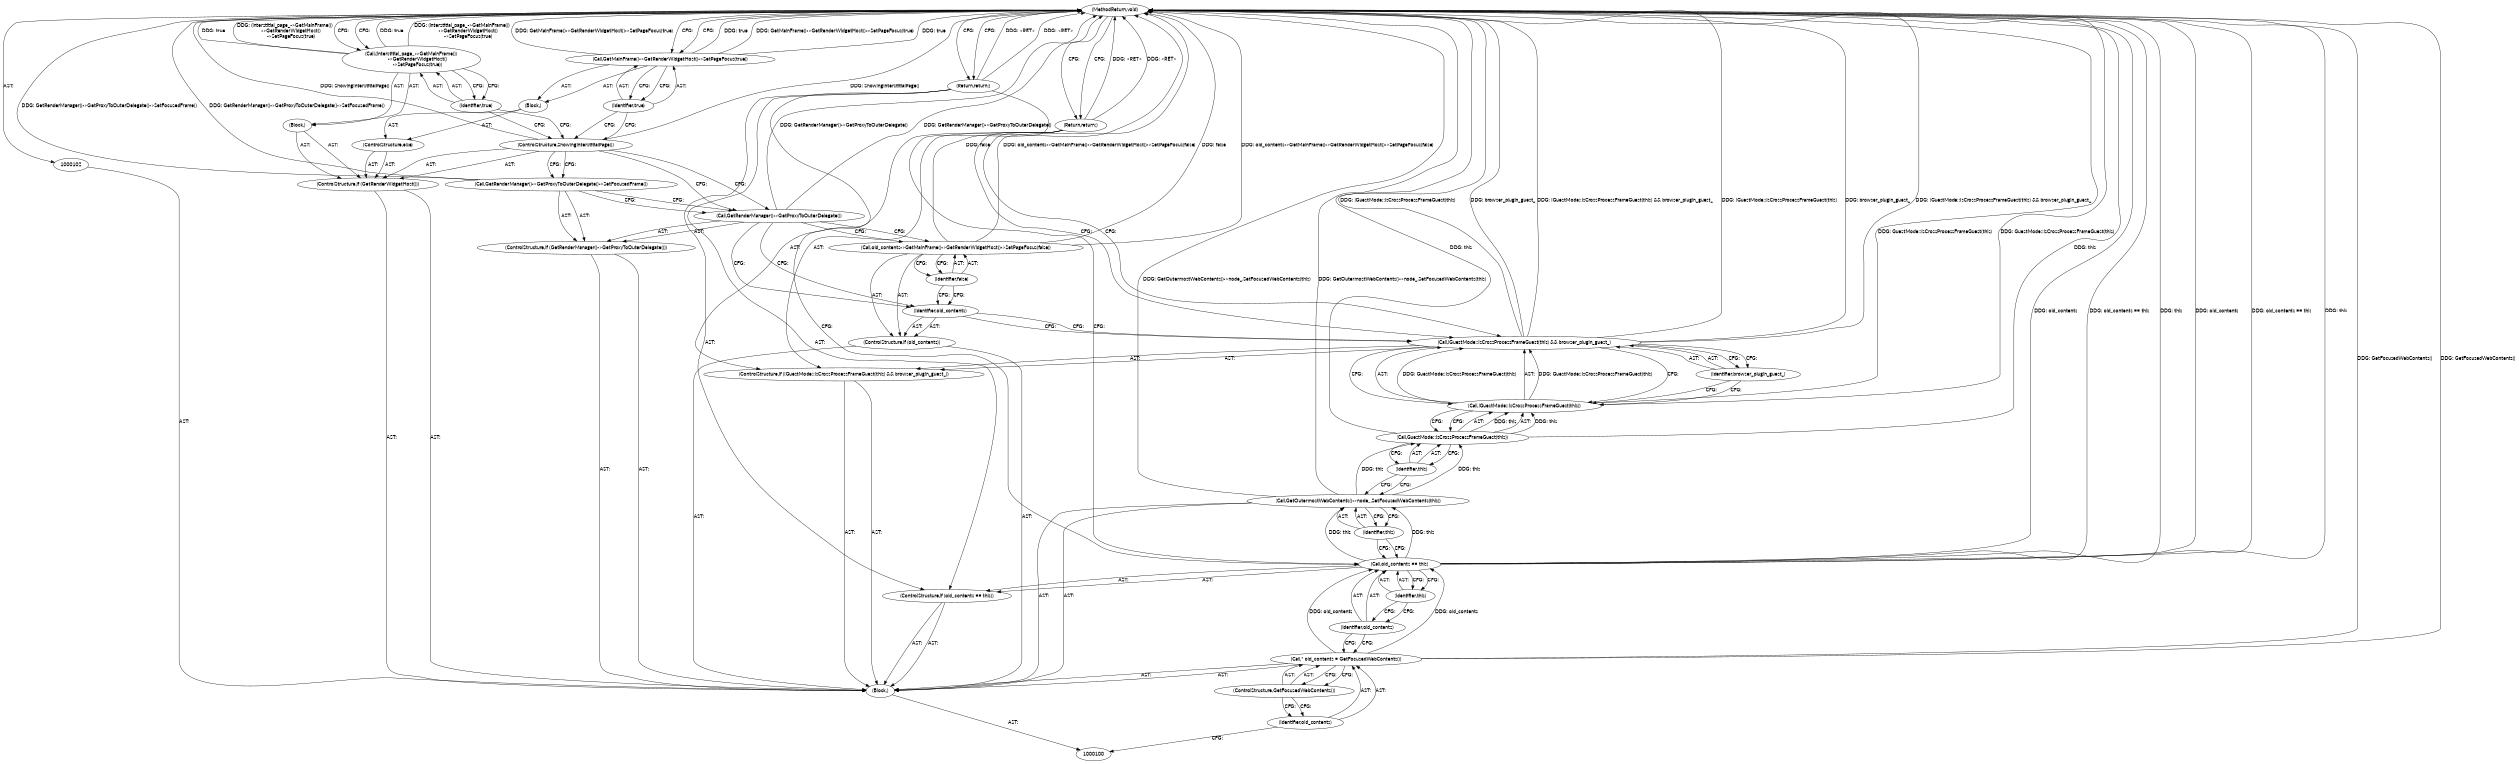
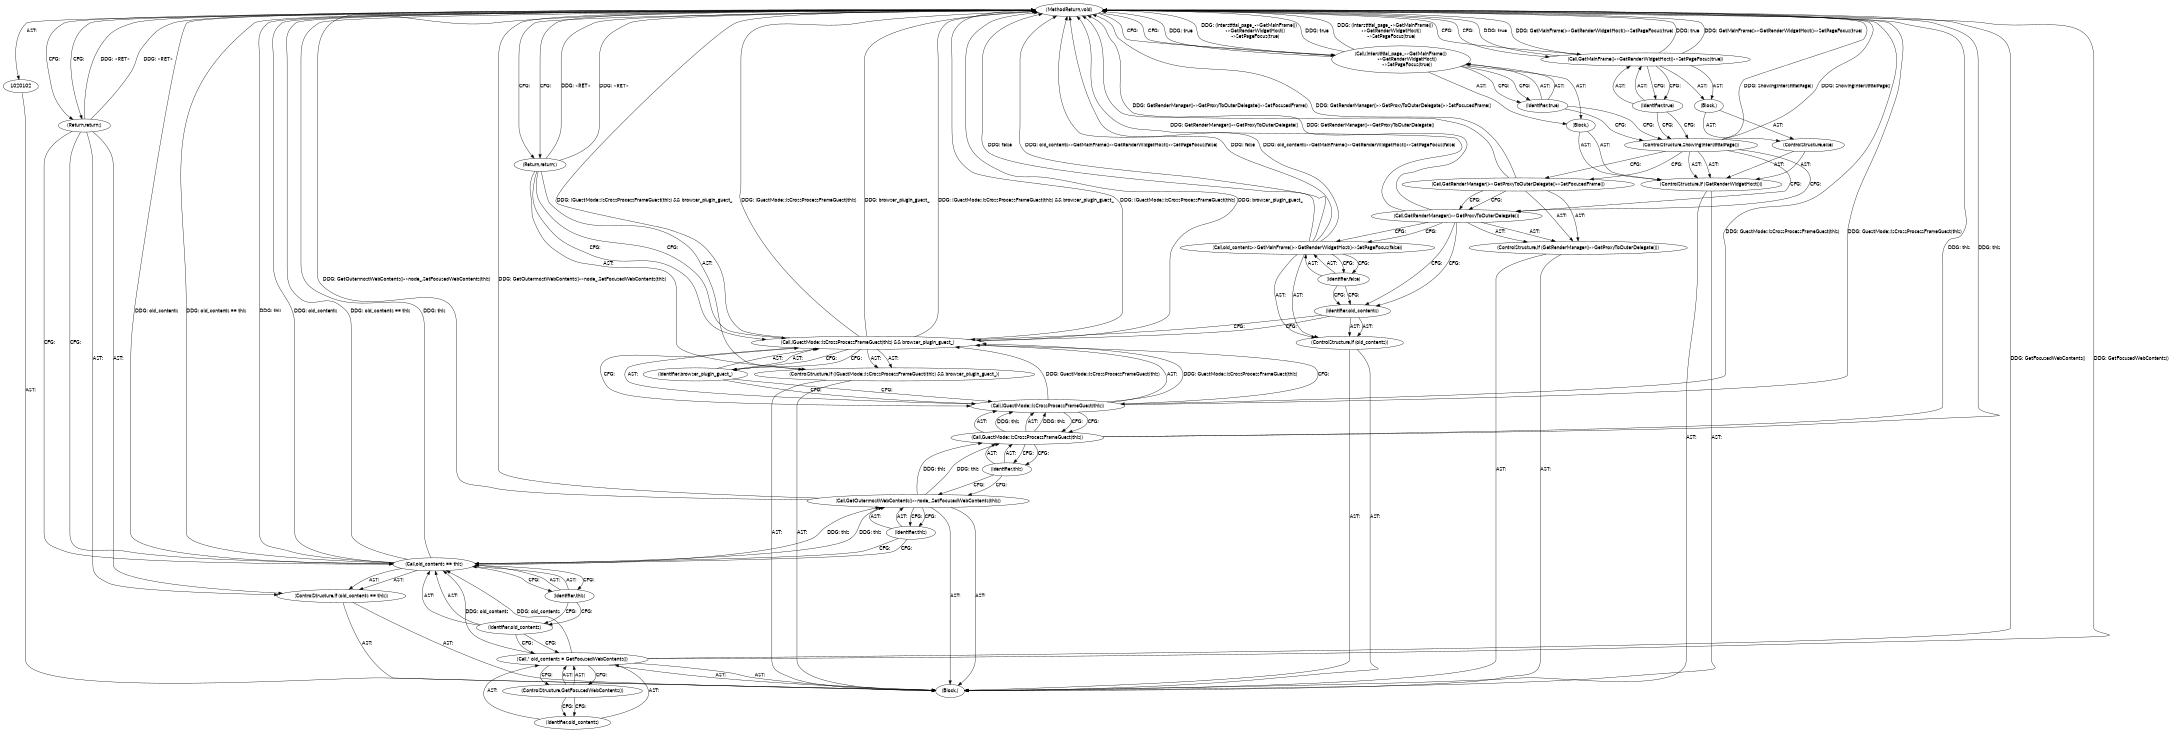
(71, 165) -> (21, 86)
(1094, 754) -> none
